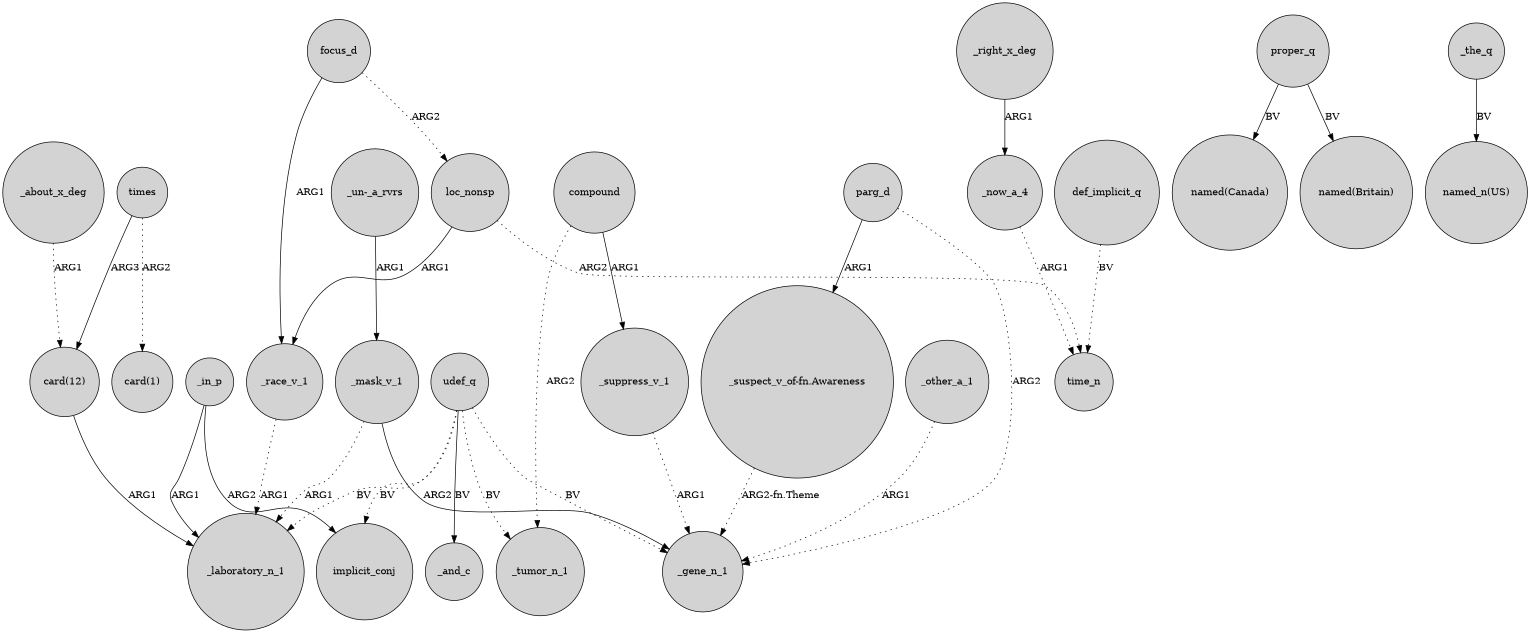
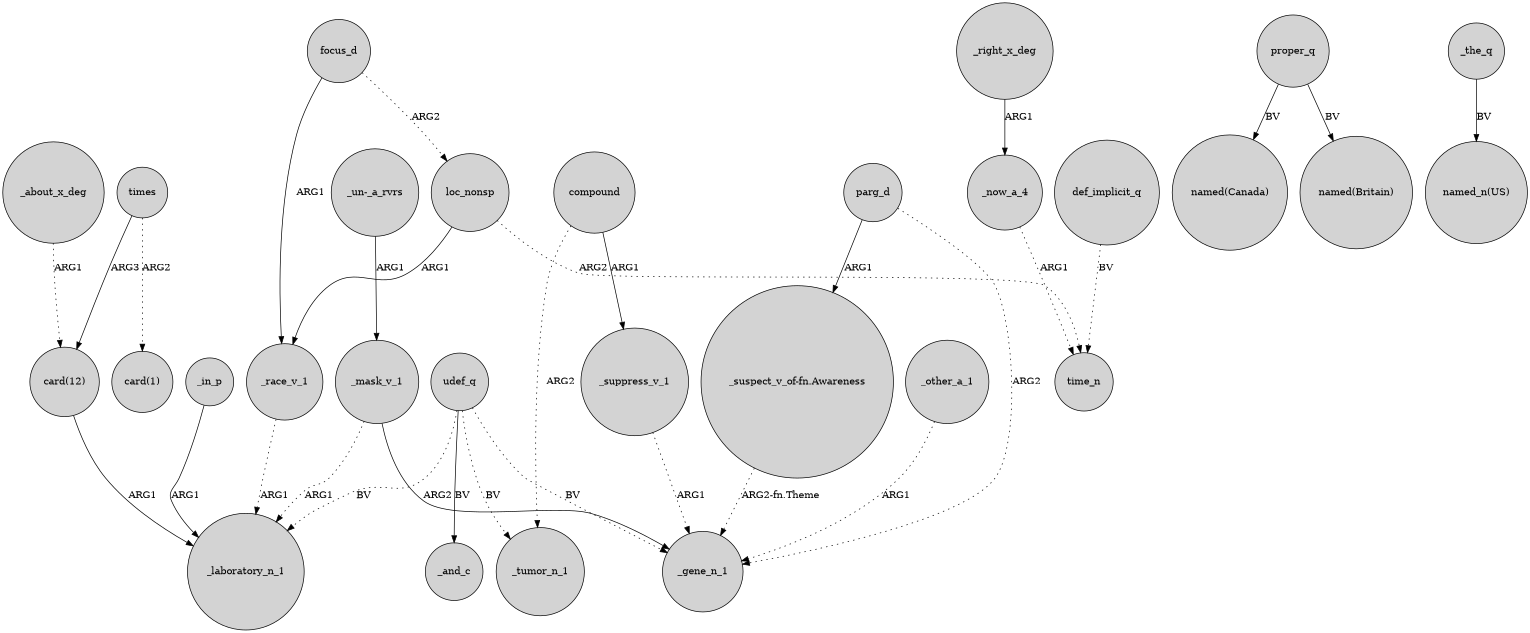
(365, 572) -> none
